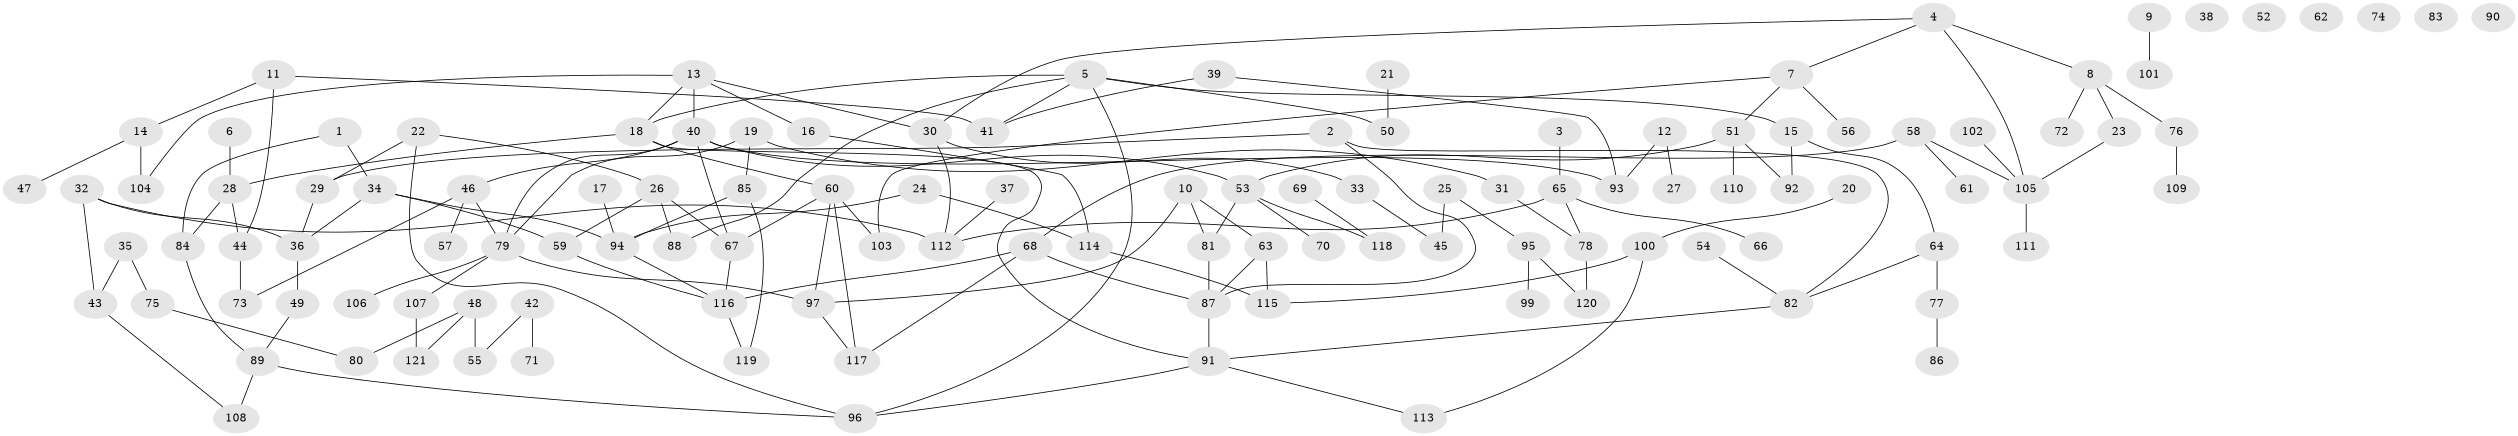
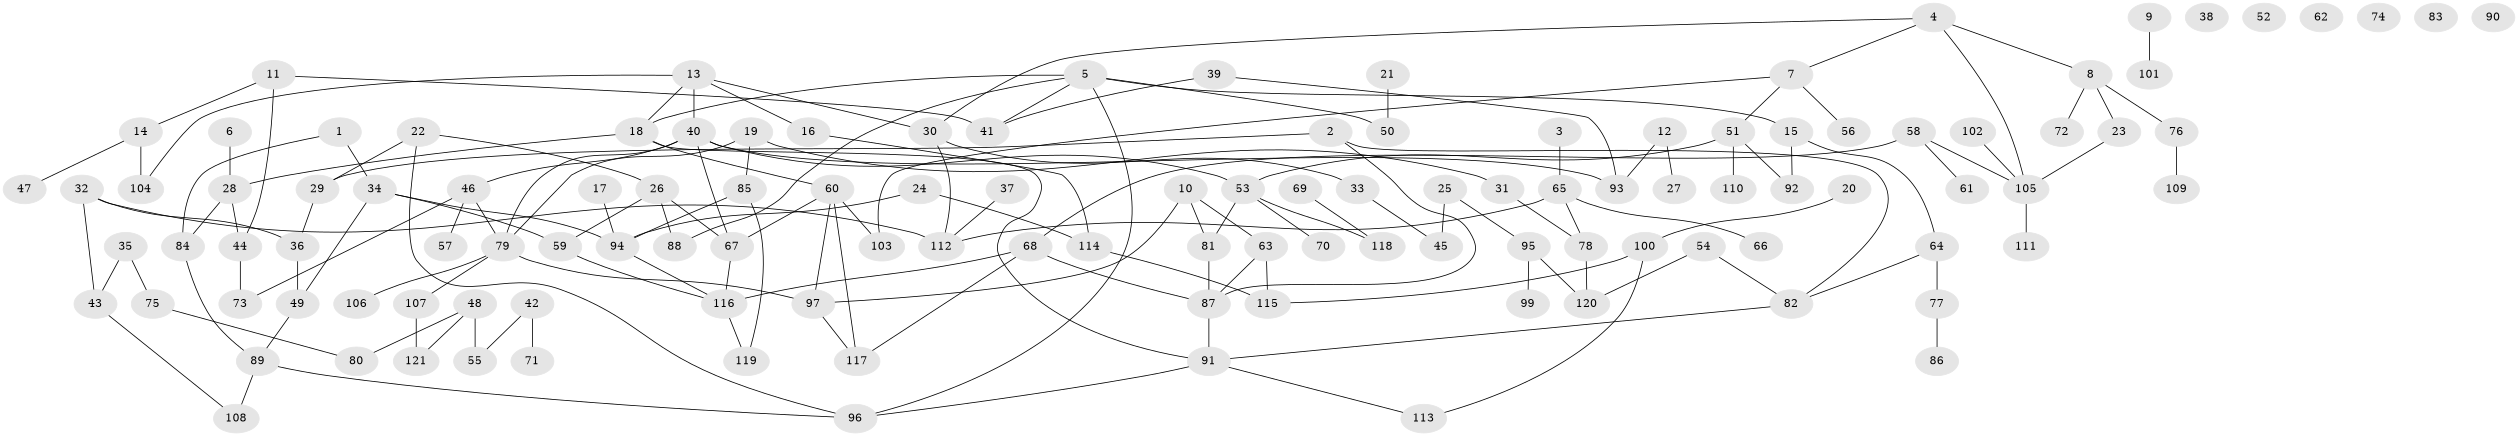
(336, 218) -> (336, 247)
none -> (1646, 275)
